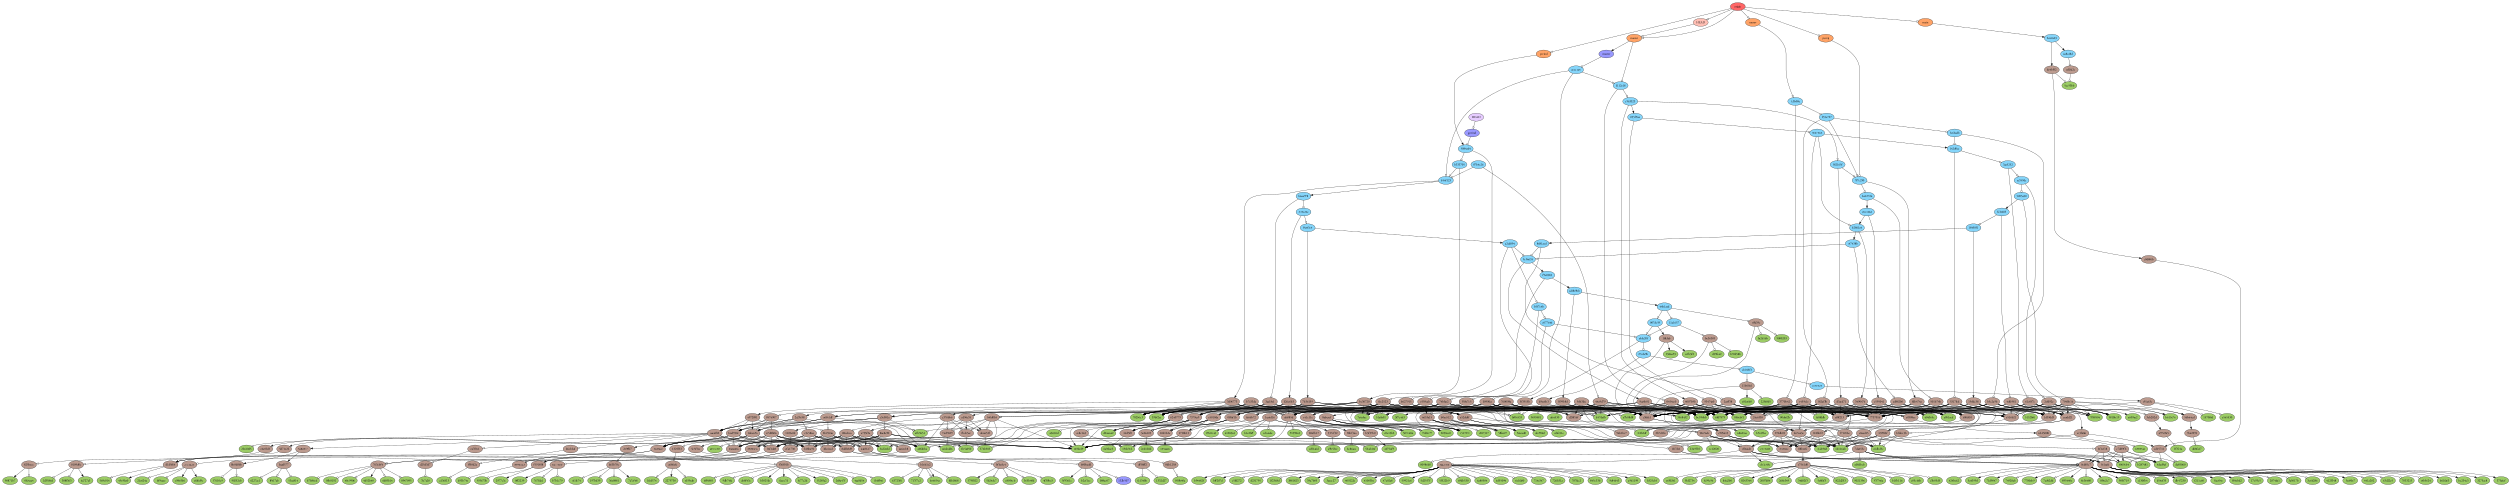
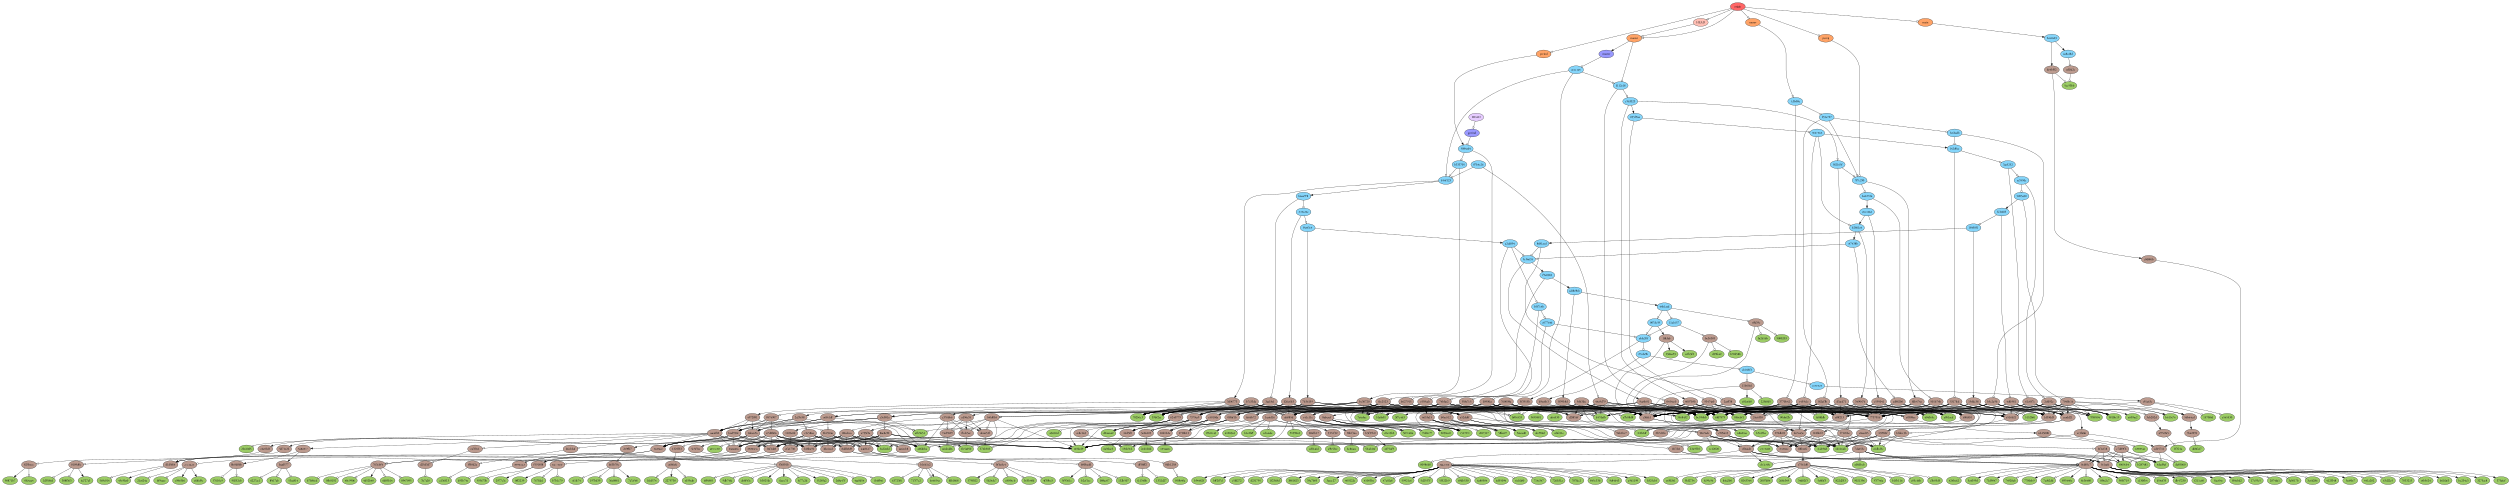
(1124, 481) -> (1124, 481)
